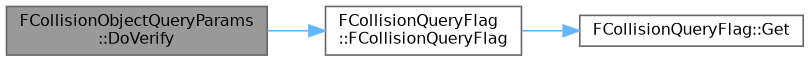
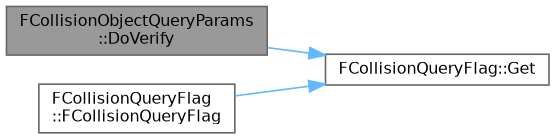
(288, 31) -> (288, 50)
